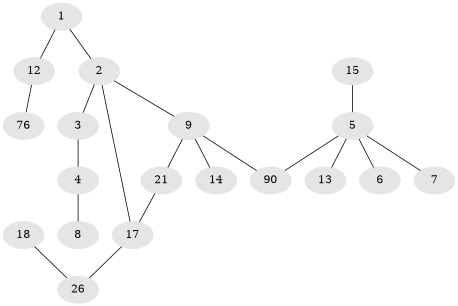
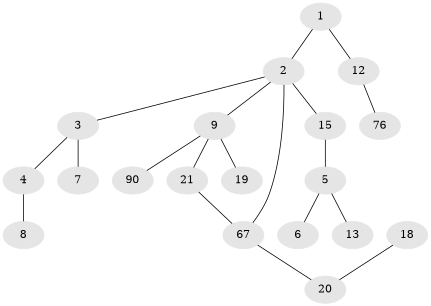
none -> (304, 99)
(312, 153) -> none
(394, 153) -> (78, 153)
(216, 180) -> (242, 180)
(133, 235) -> (243, 235)
(78, 290) -> (325, 290)
